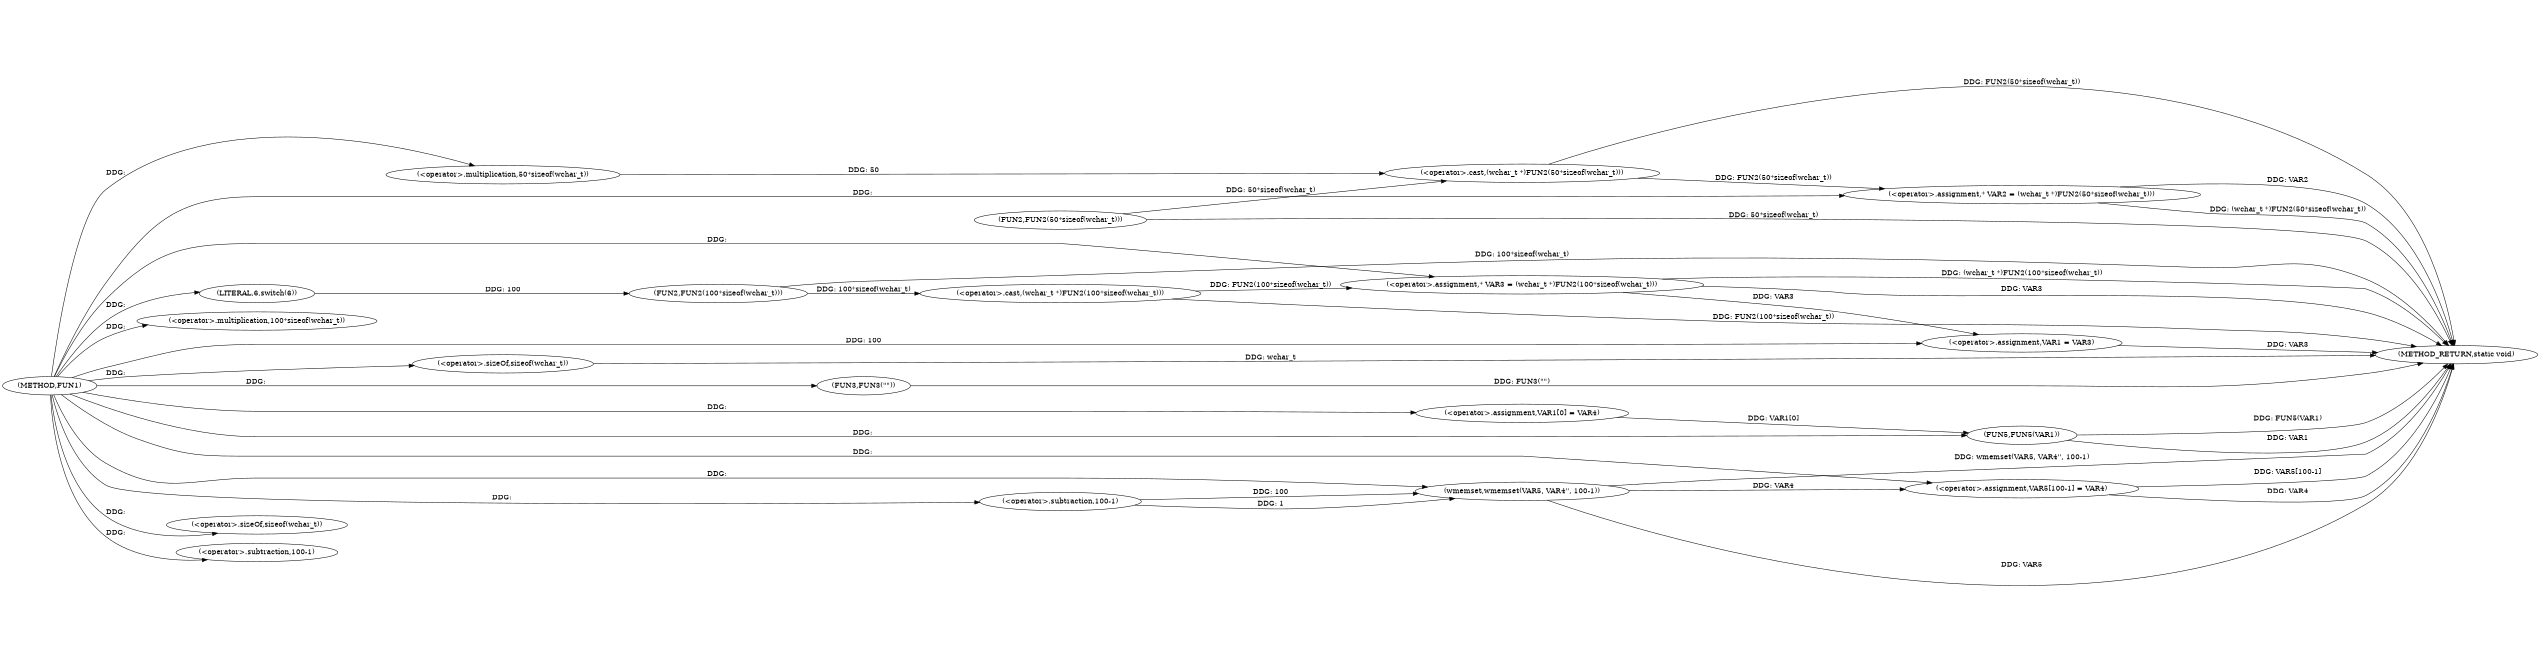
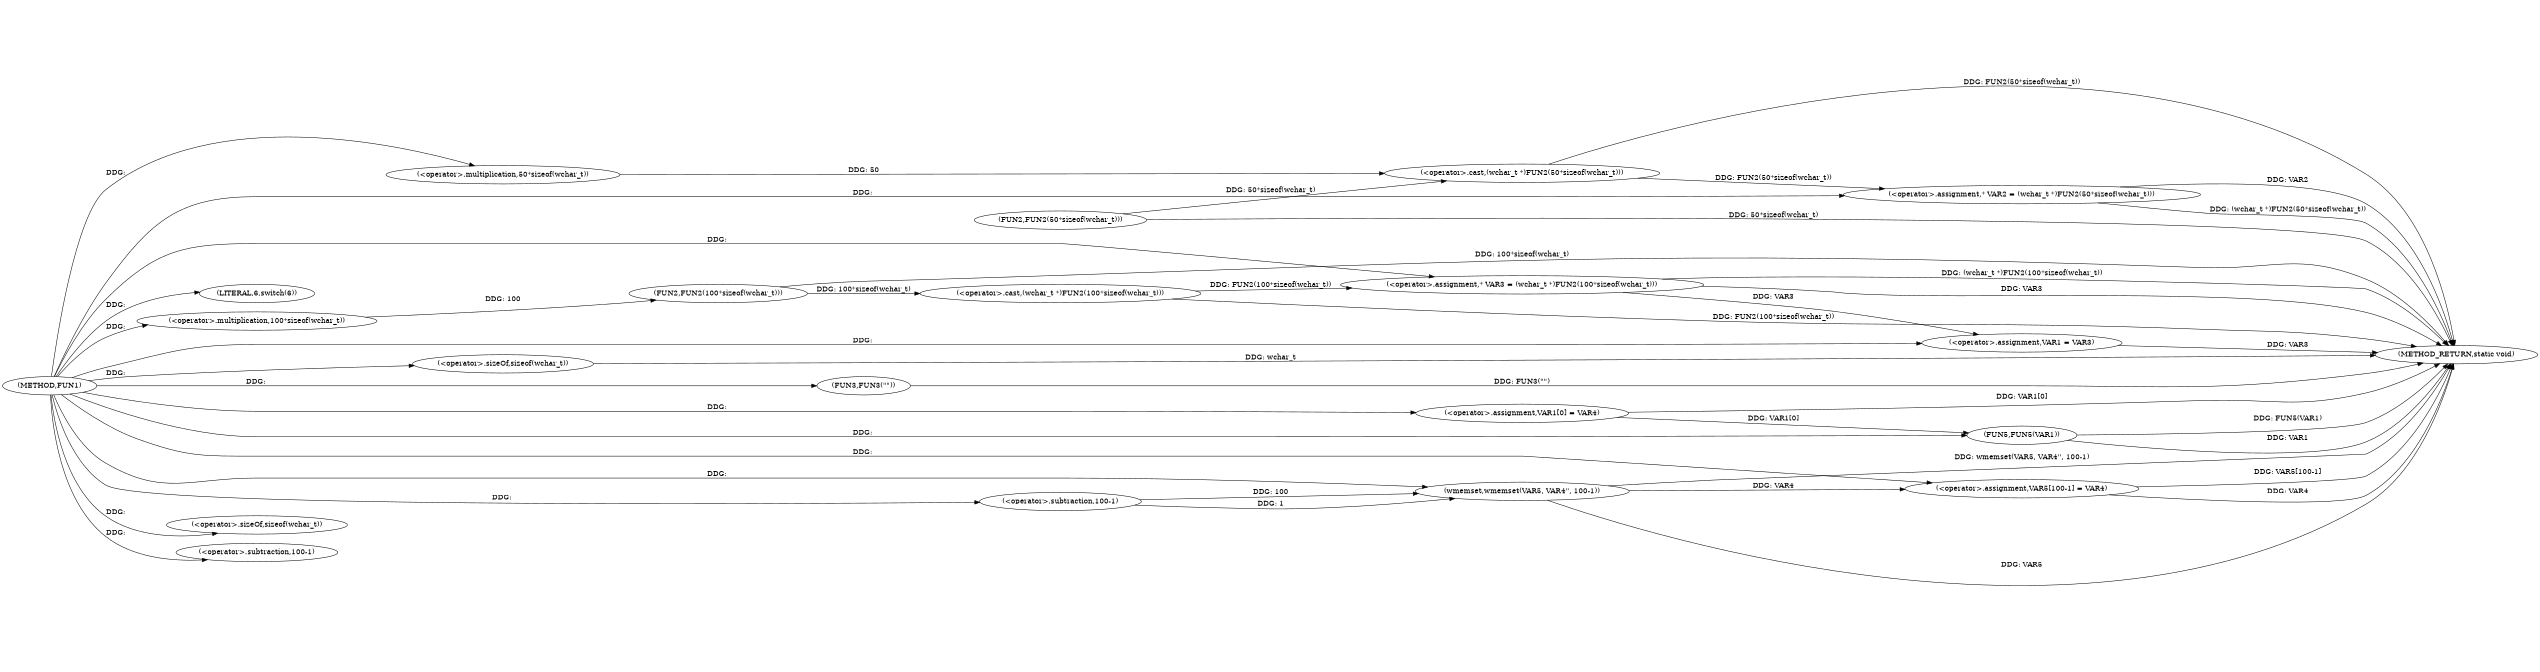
(469, 294) -> (508, 310)
(864, 341) -> (864, 341)
none -> (2034, 405)
